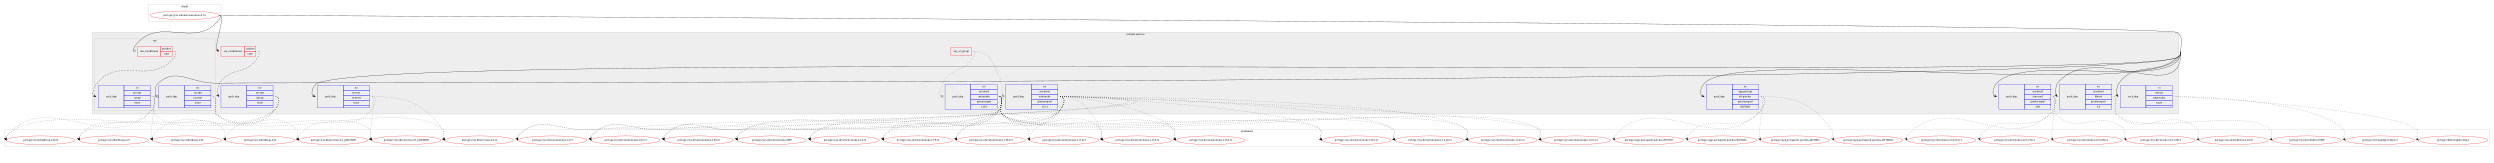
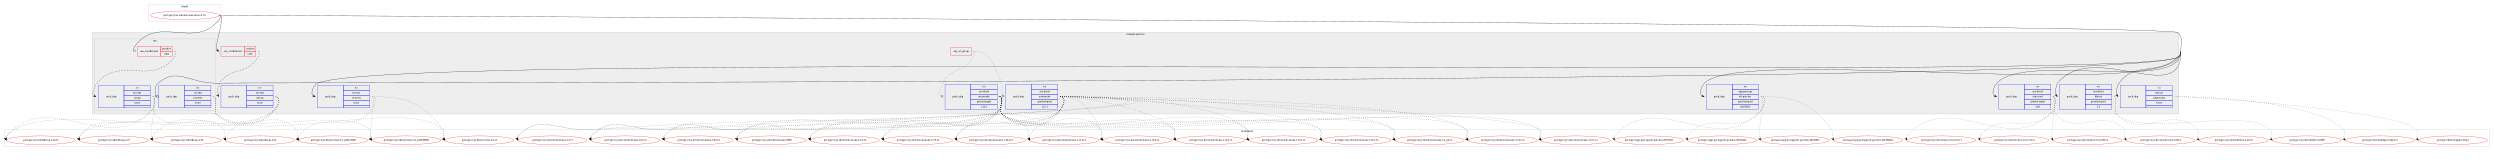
none -> (1284, 140)
(1430, 140) -> (1430, 140)
